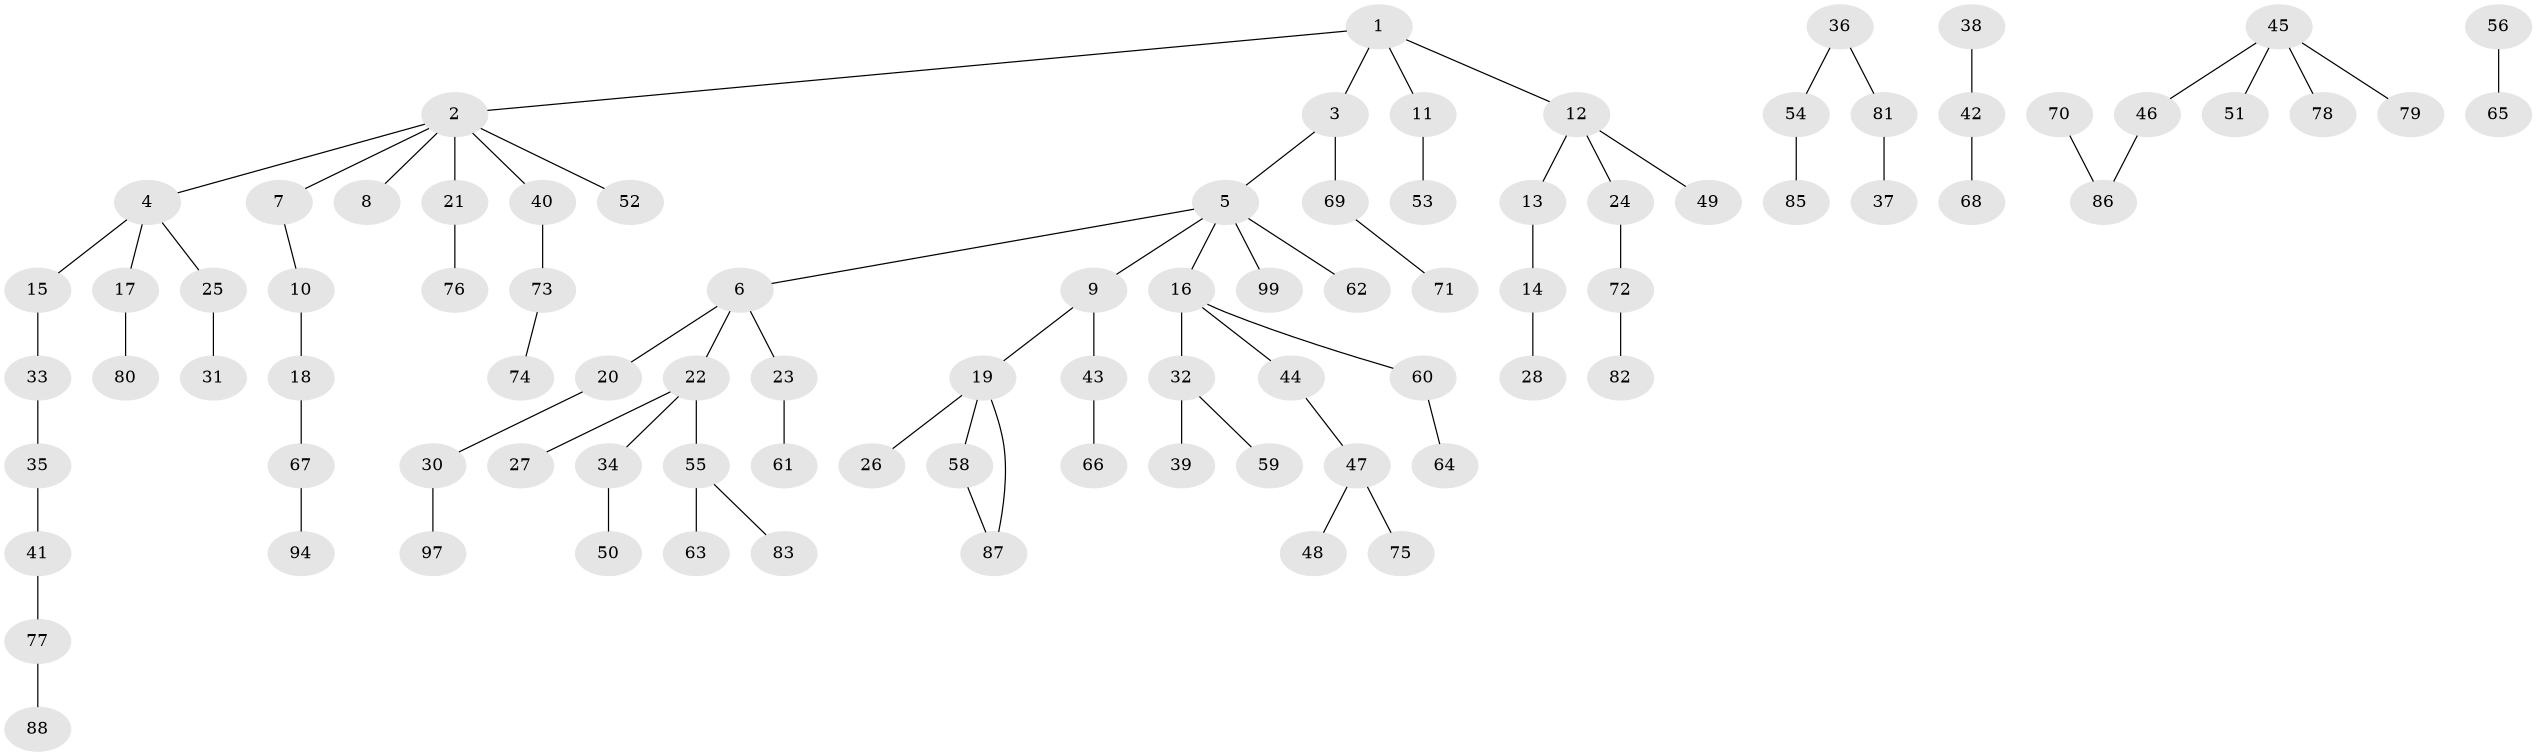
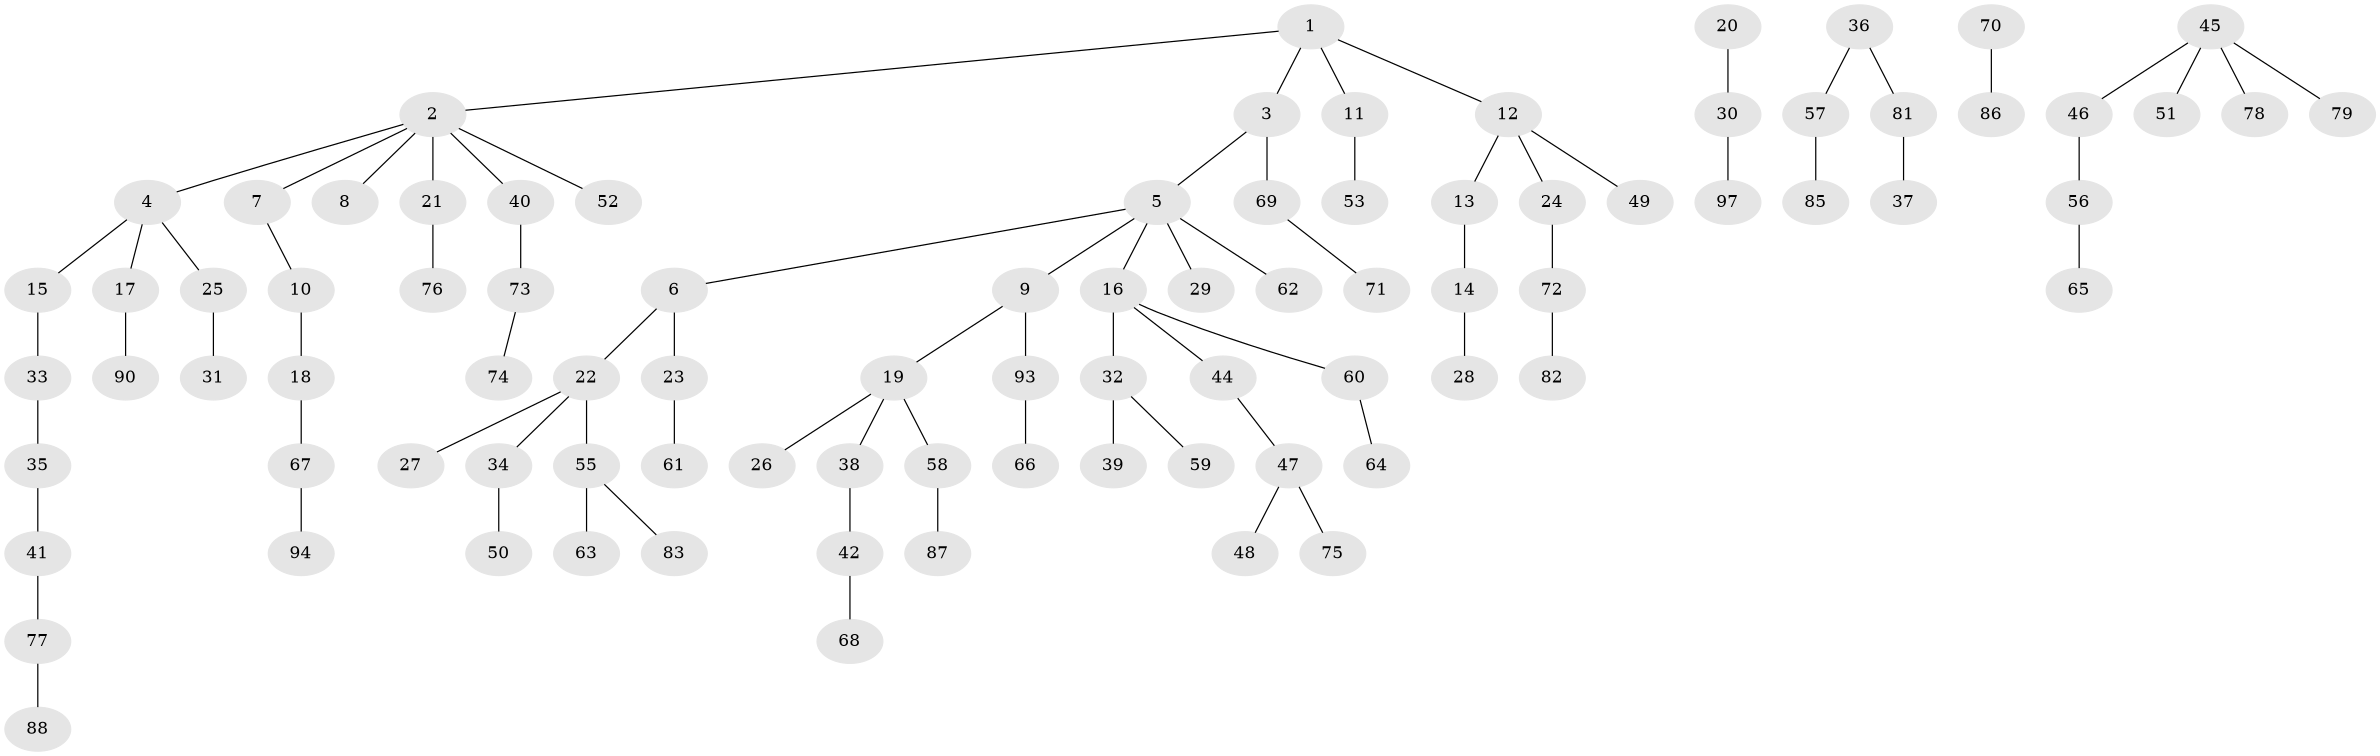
(1796, 115) -> (1816, 115)
(2125, 159) -> (2079, 159)
(1269, 290) -> (1201, 290)
(674, 334) -> none
(126, 378) -> (126, 378)
(1094, 378) -> (1026, 378)
(1005, 465) -> (872, 422)
